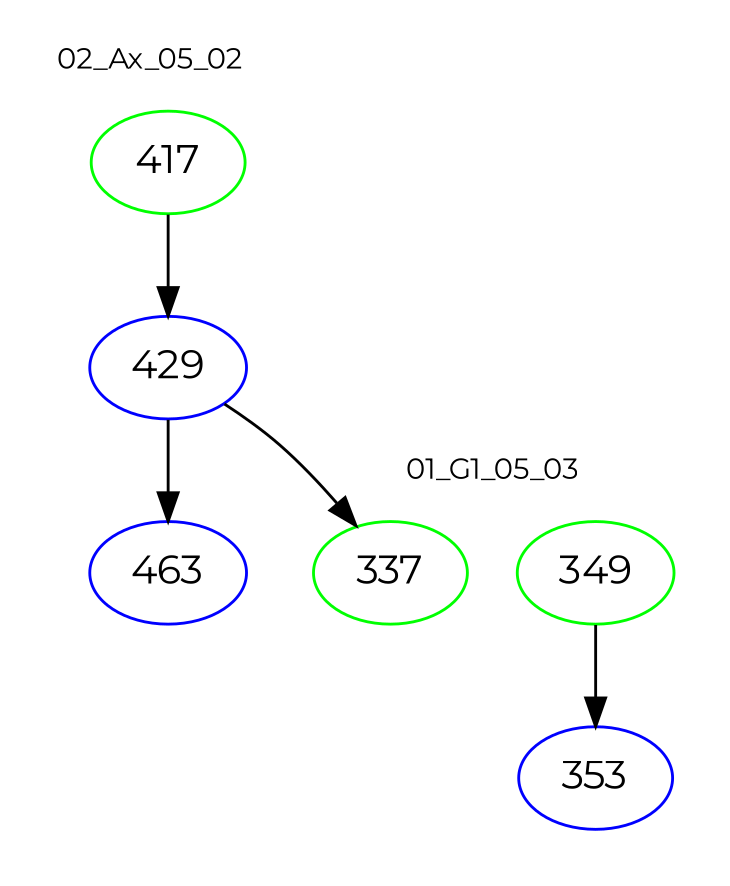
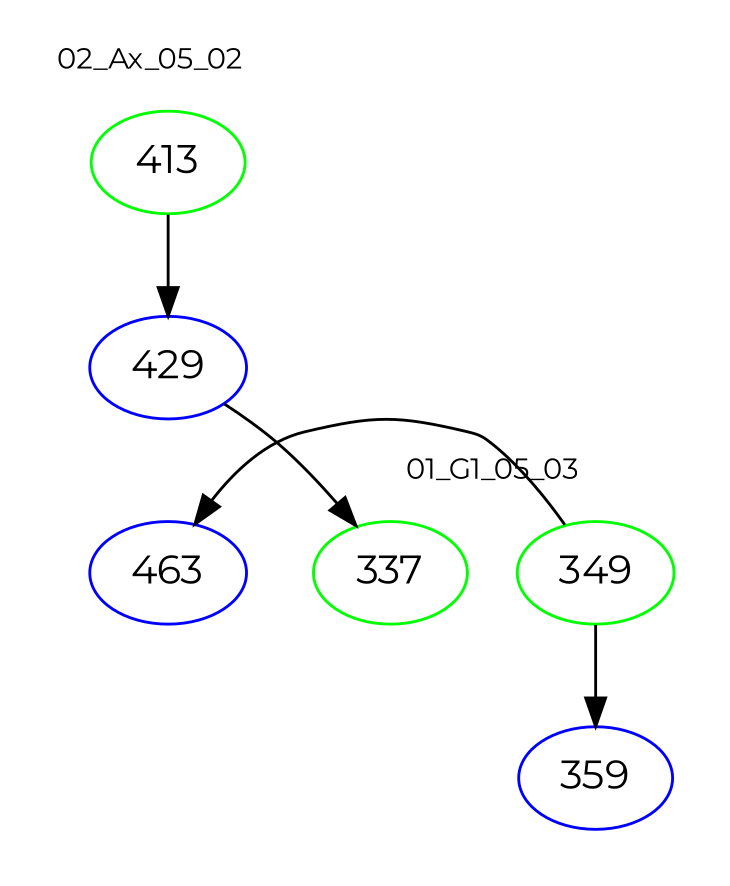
(168, 162) -> (168, 162)
(168, 456) -> (396, 420)
(596, 778) -> (596, 778)
